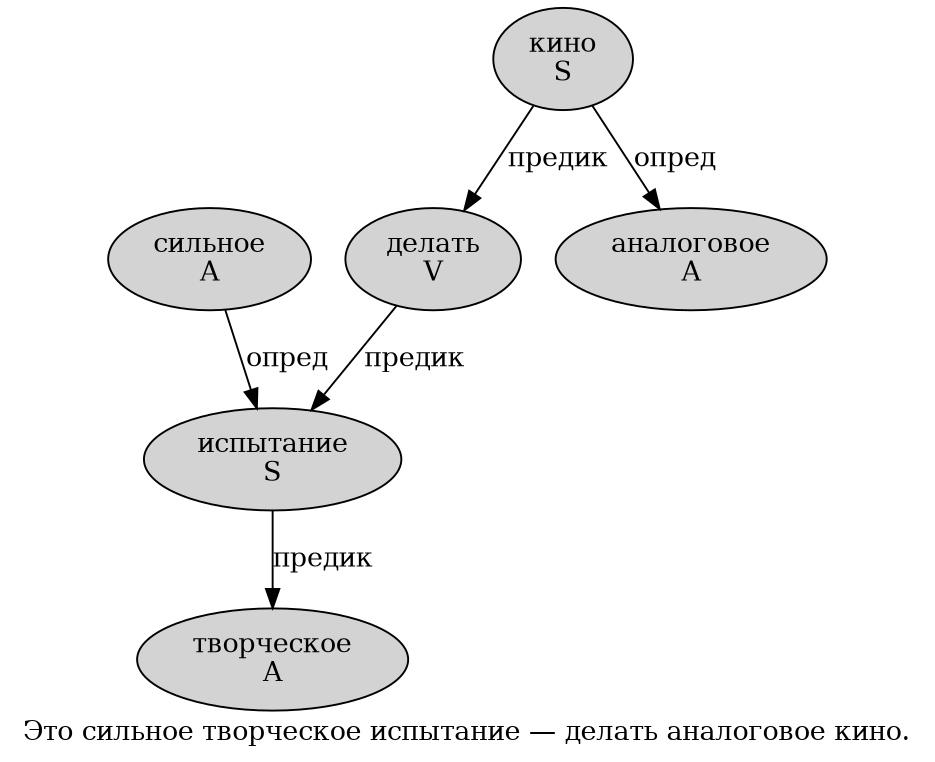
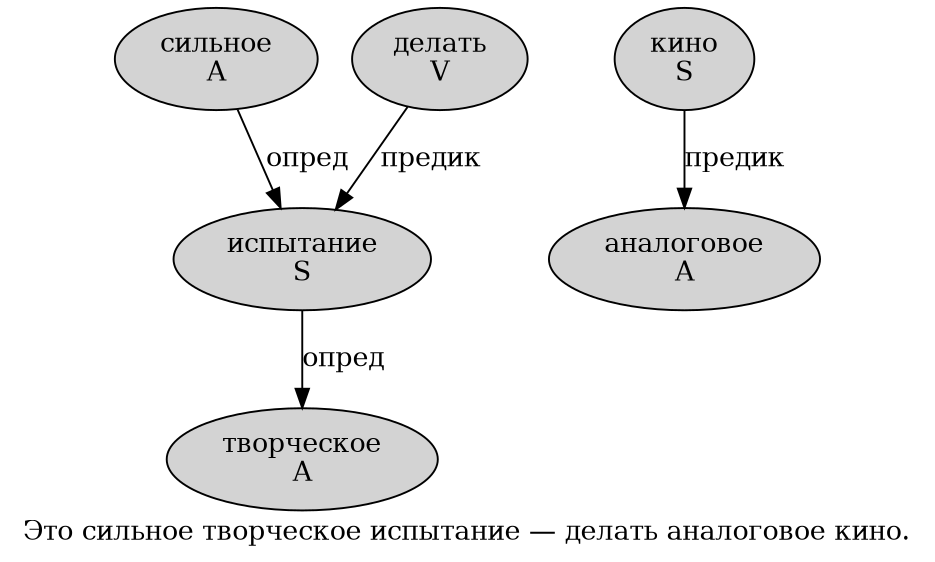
(504, 150) -> none
(675, 159) -> (735, 159)
(323, 559) -> (343, 359)
